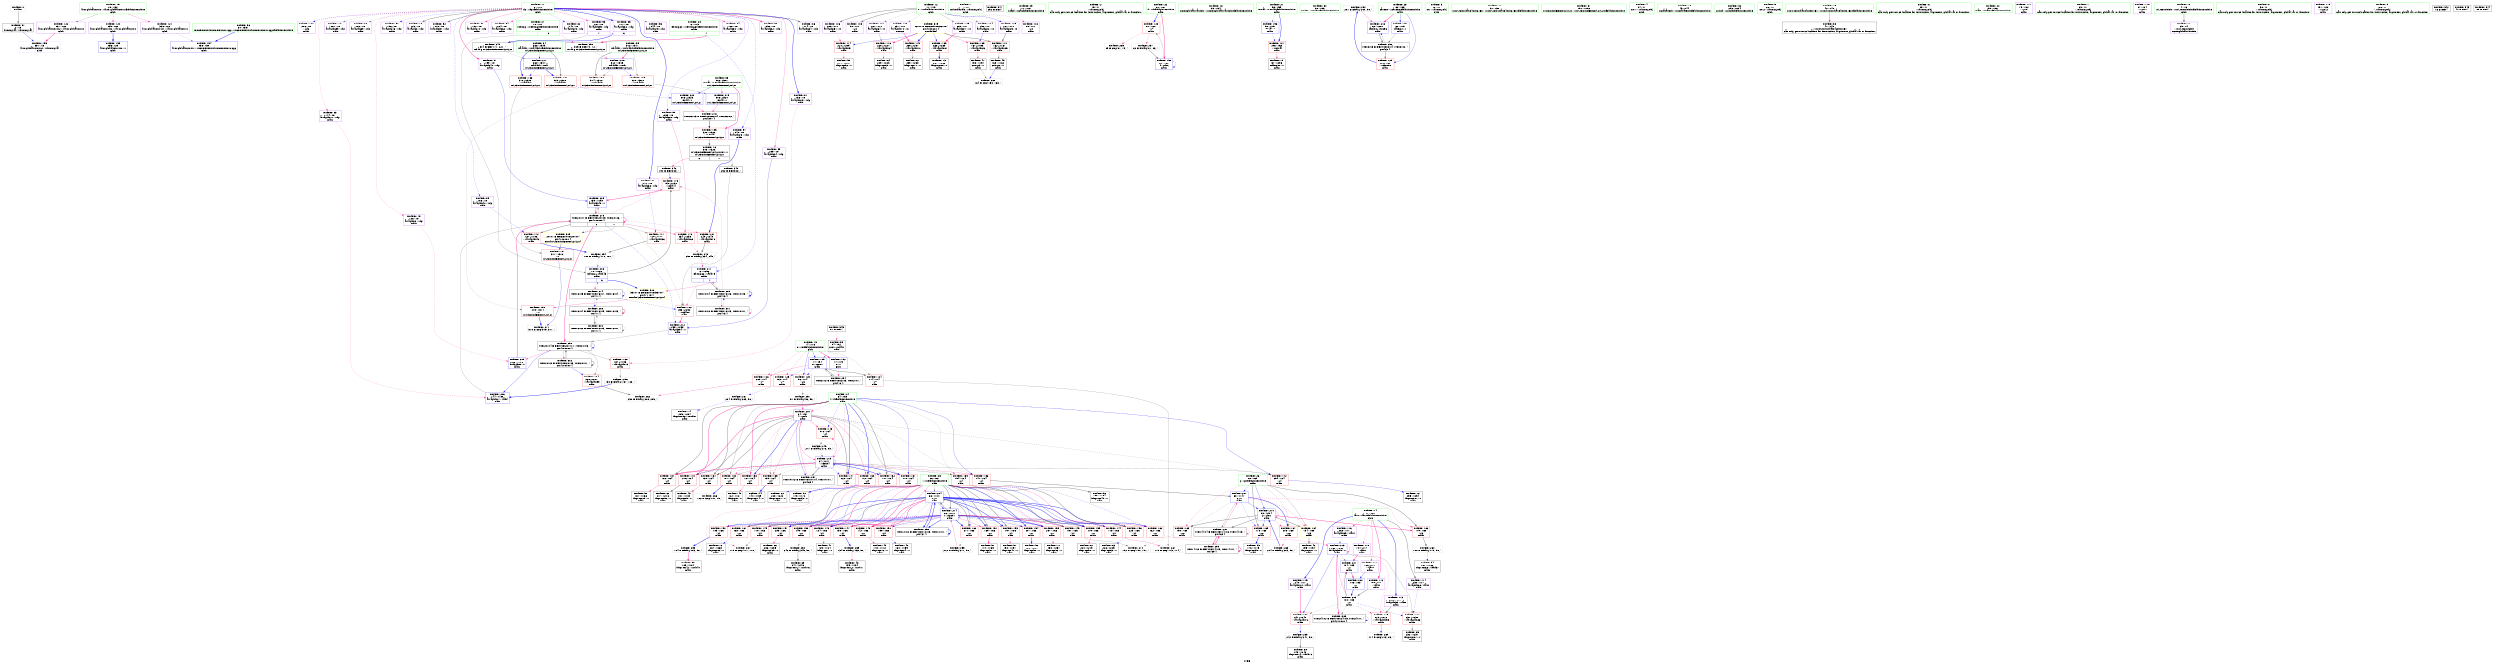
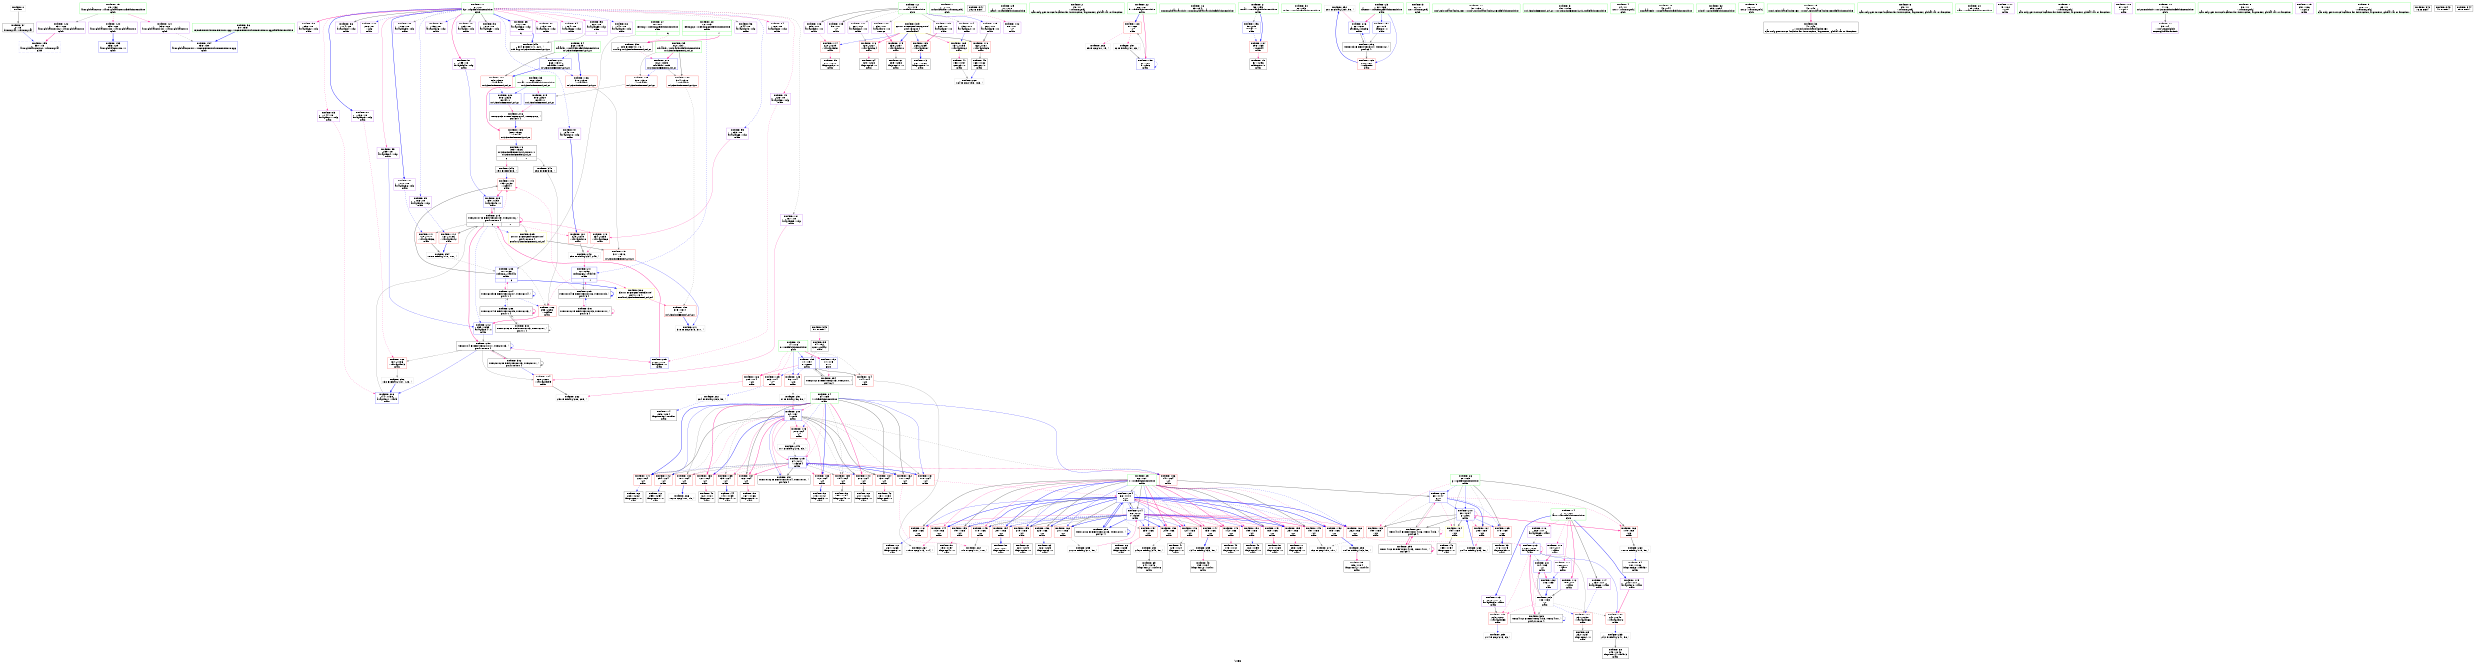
(977, 47) -> (959, 47)
none -> (728, 364)
